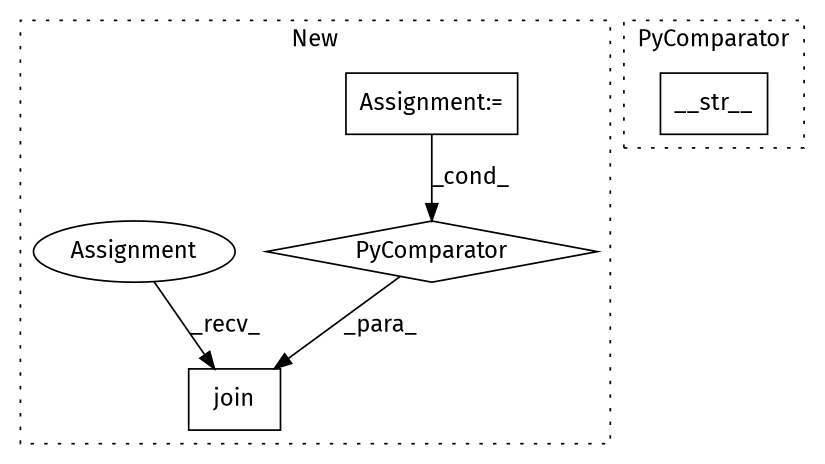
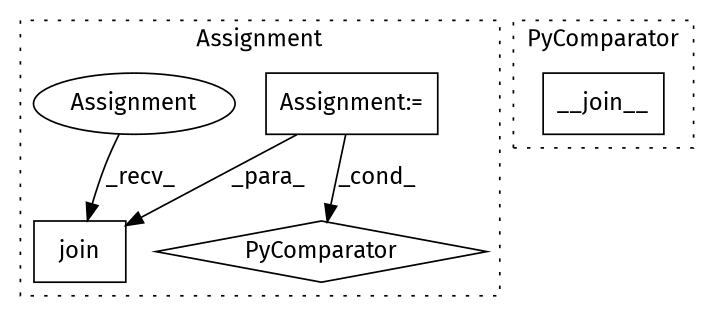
(315, 40) -> (260, 40)
(714, 104) -> (604, 104)
(344, 317) -> (219, 176)
